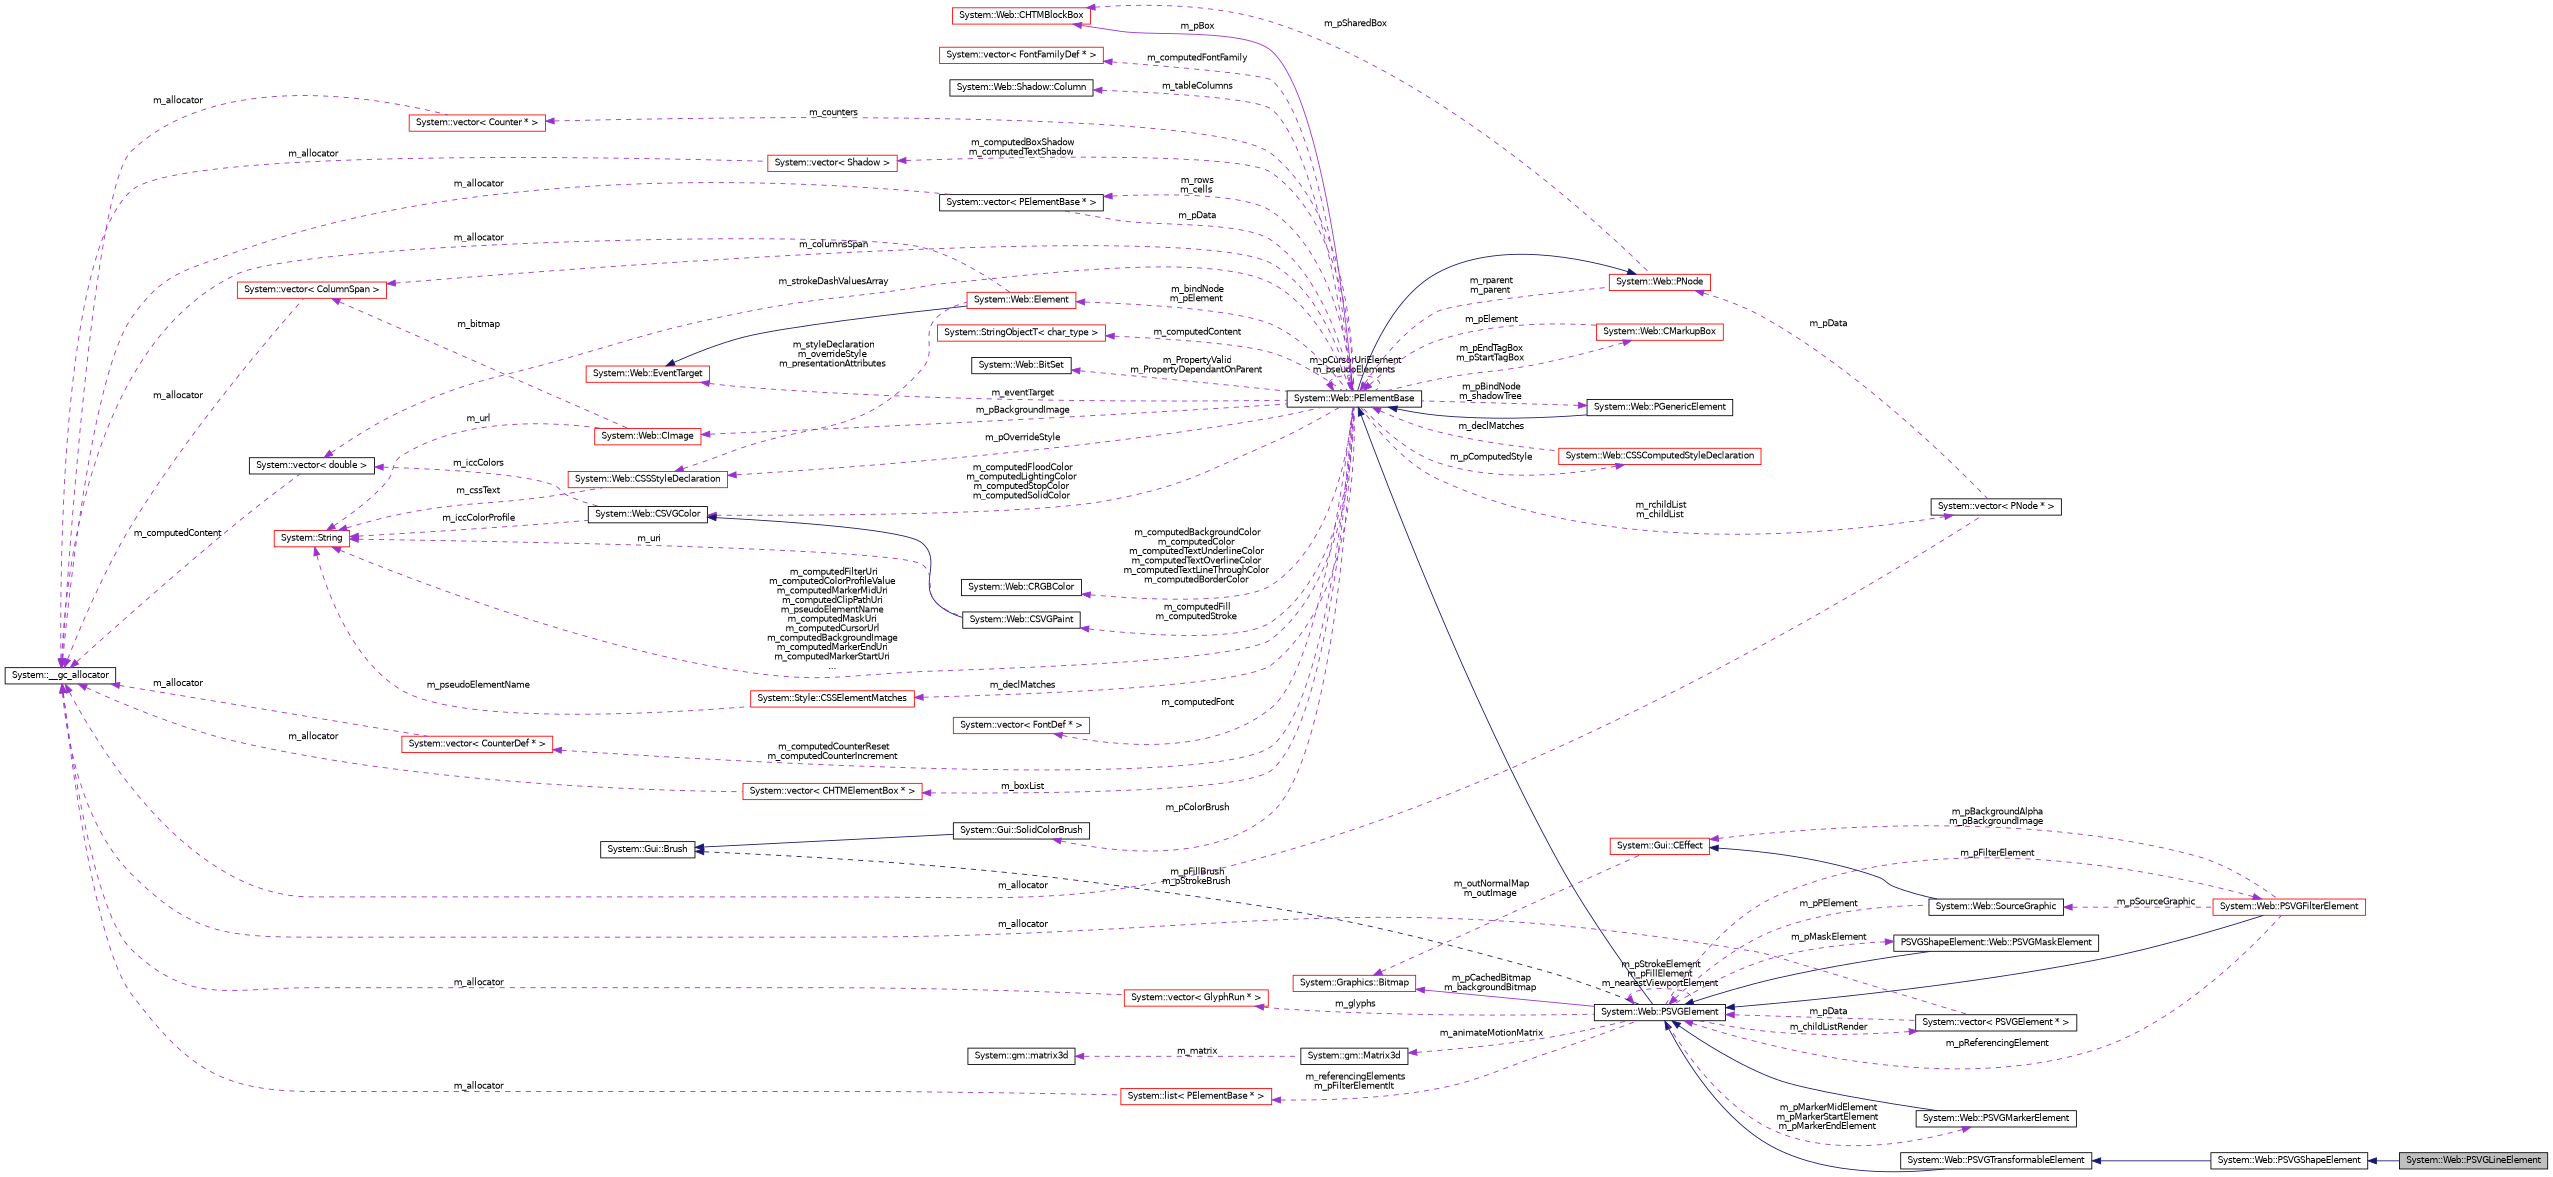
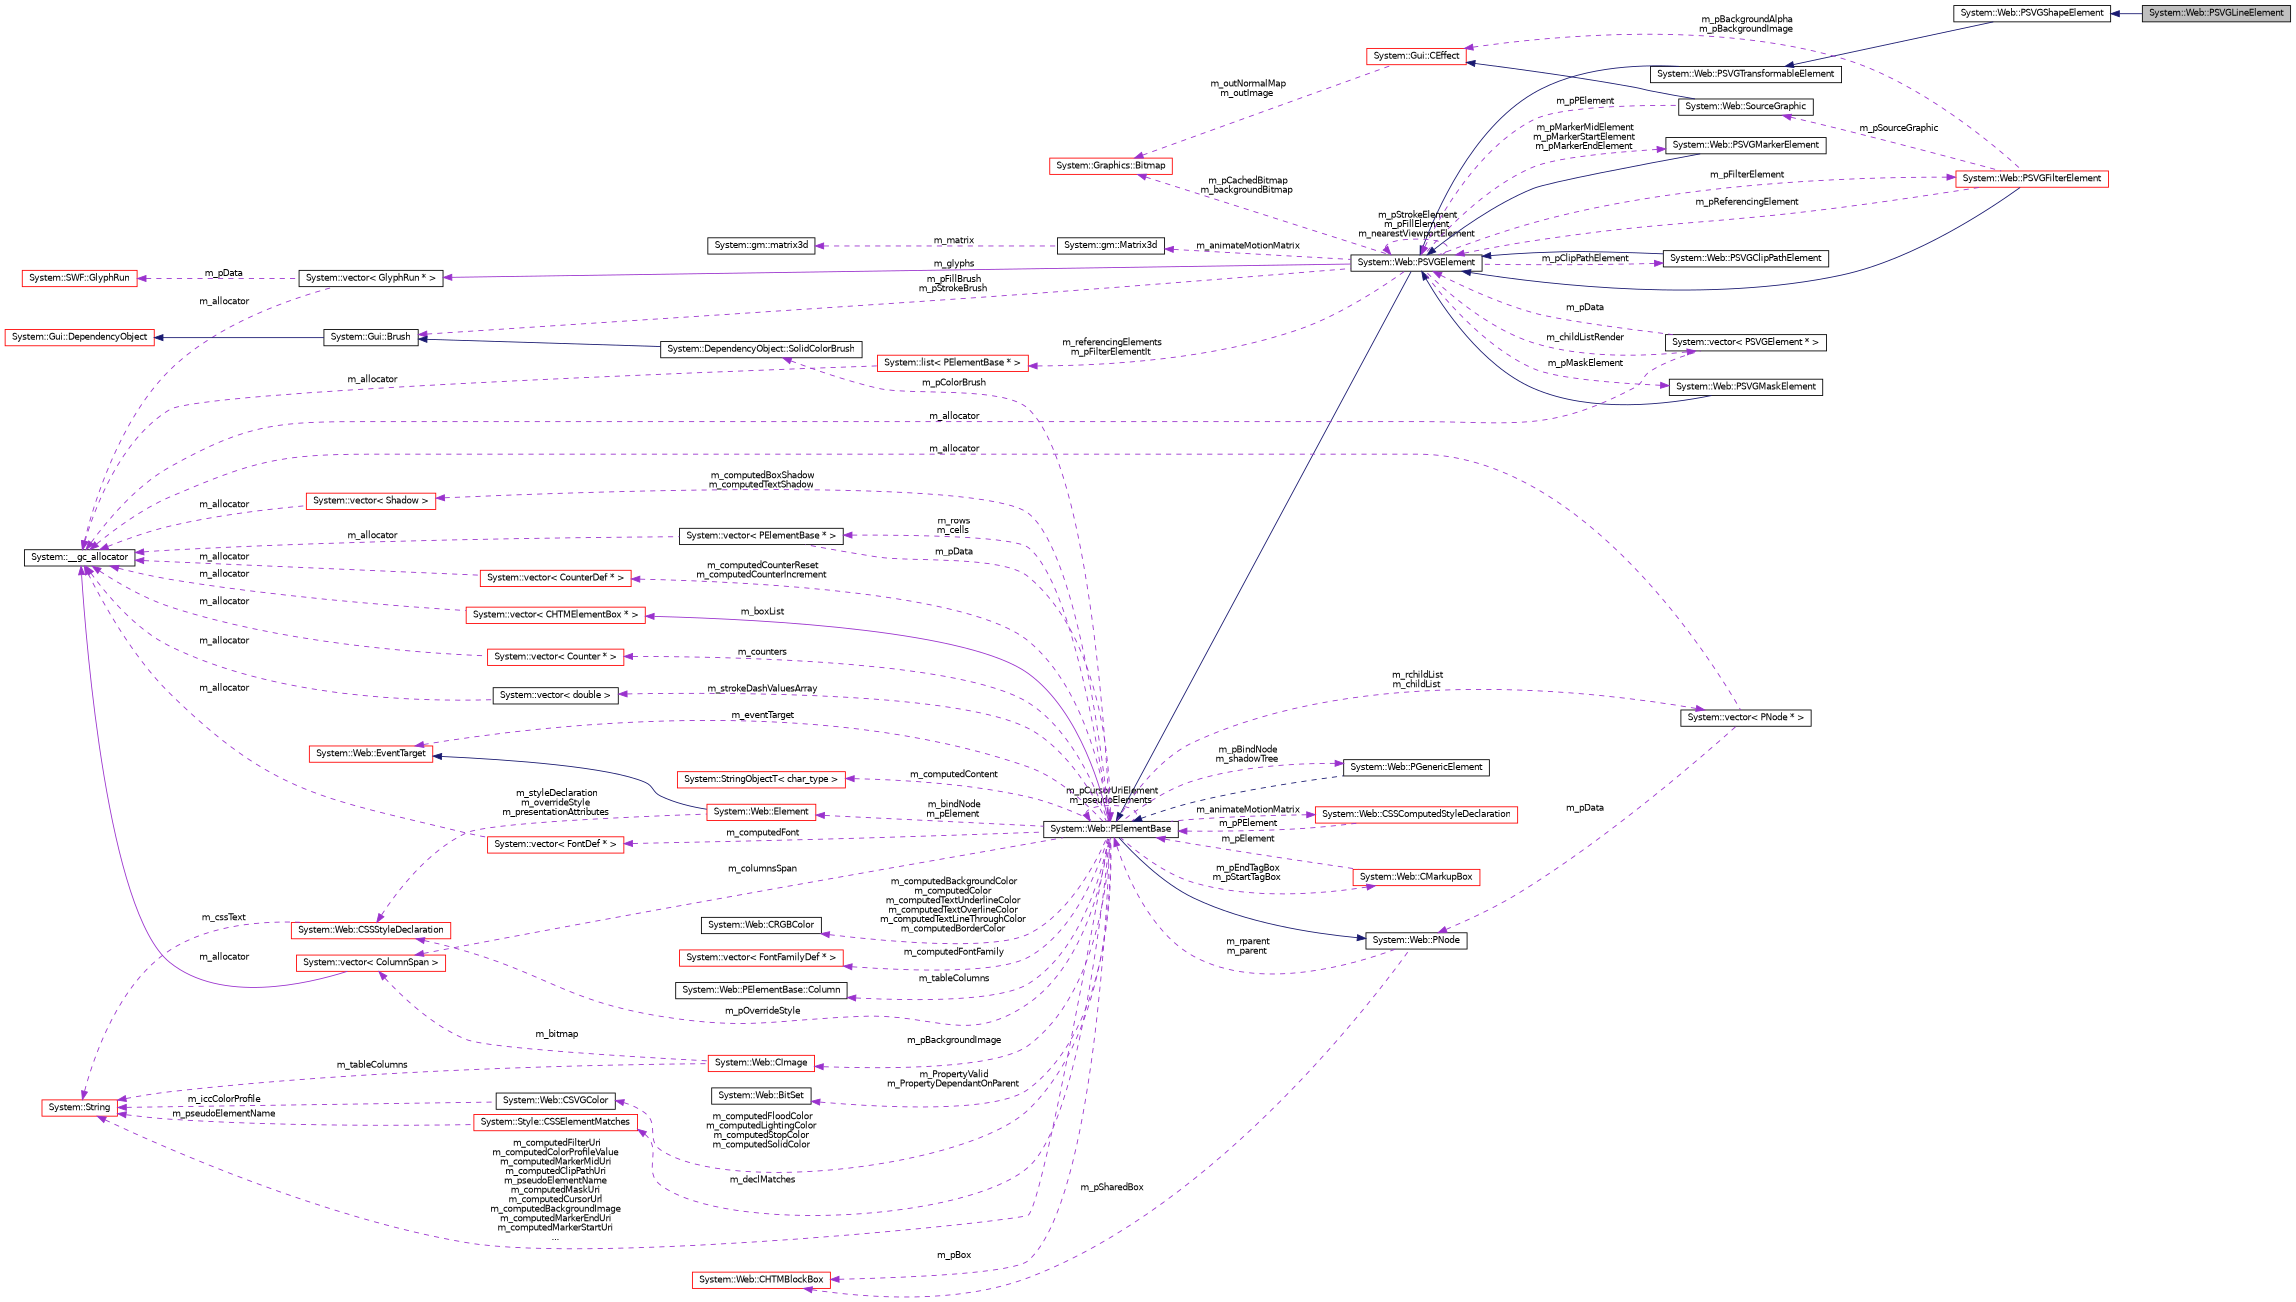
(1021, 88) -> (761, 991)
(1307, 122) -> (1075, 1149)
(408, 250) -> (251, 760)
none -> (1746, 259)
none -> (80, 279)
(1660, 282) -> (1417, 941)
none -> (80, 338)
(1492, 418) -> (1241, 792)
(477, 419) -> (371, 1066)
(1490, 427) -> (1247, 824)
(1490, 458) -> (1247, 810)
(169, 468) -> (124, 865)
(494, 474) -> none
(177, 534) -> (223, 641)
(1021, 620) -> none
(1281, 757) -> (929, 640)
(1021, 831) -> (761, 350)
(1178, 894) -> (889, 304)
(1996, 943) -> (1746, 387)
(1196, 998) -> (371, 279)
(1509, 998) -> (1268, 216)
(1429, 1014) -> (901, 271)
